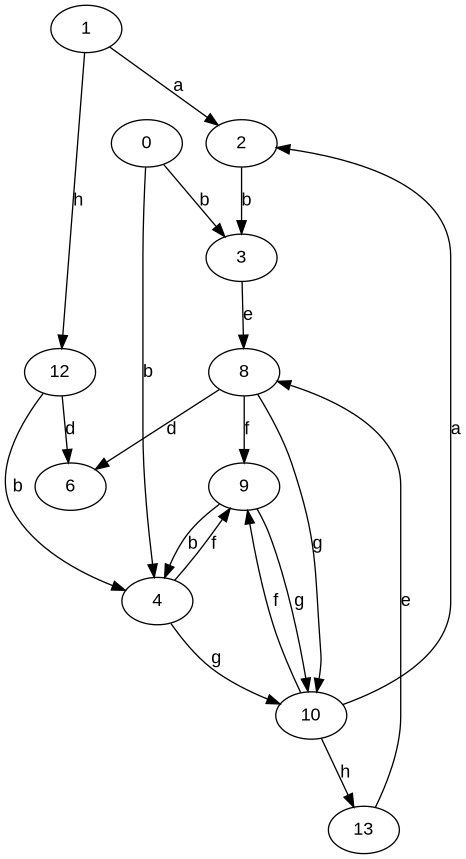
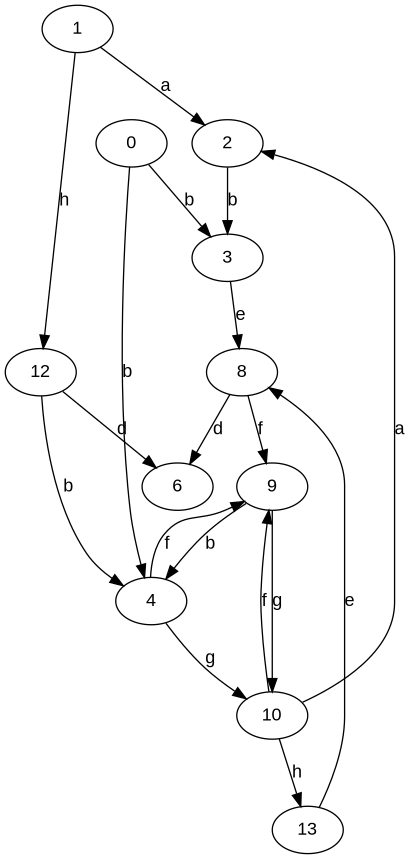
(310, 532) -> none
